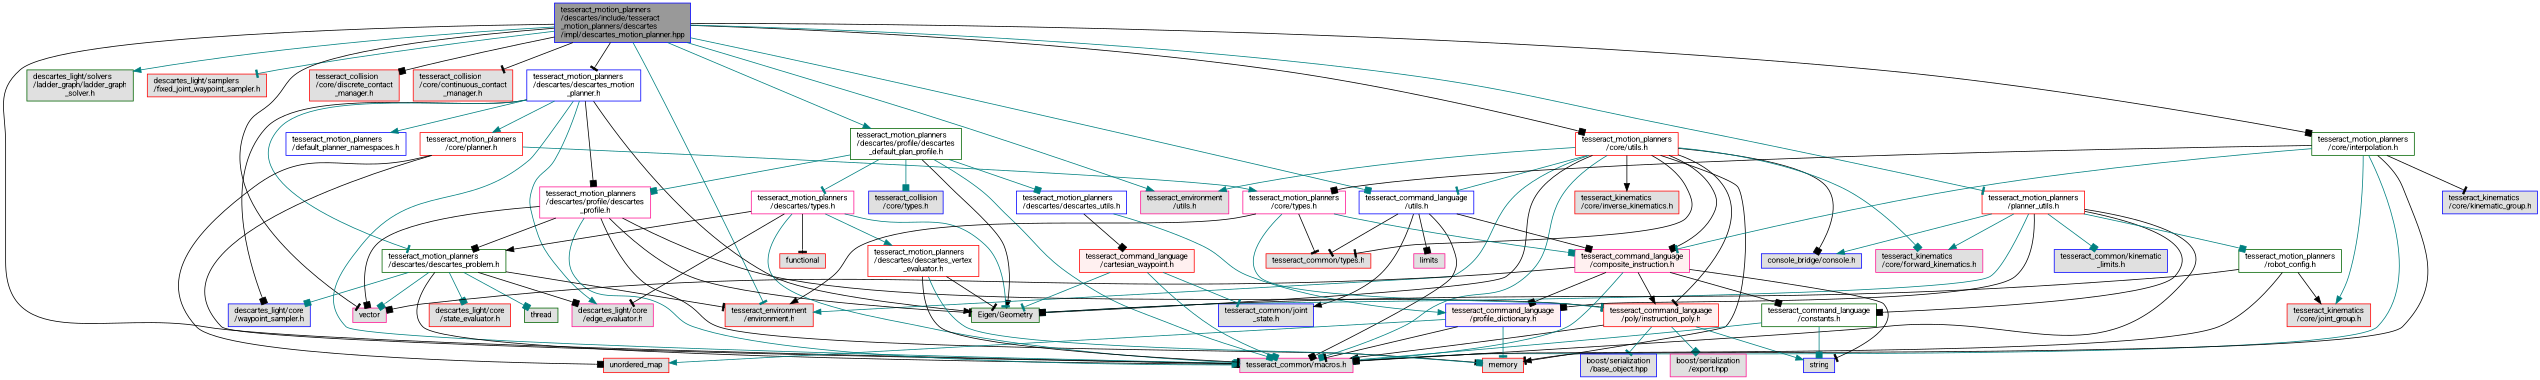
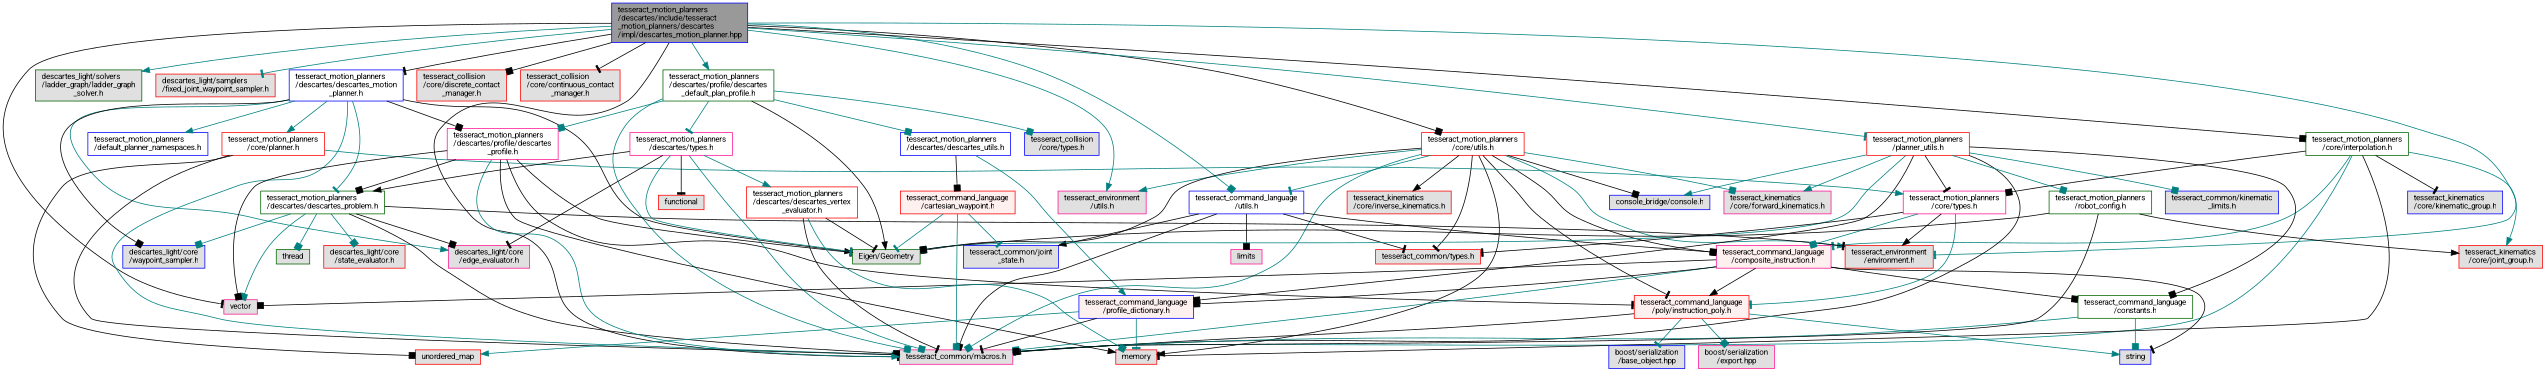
none -> (1935, 172)
